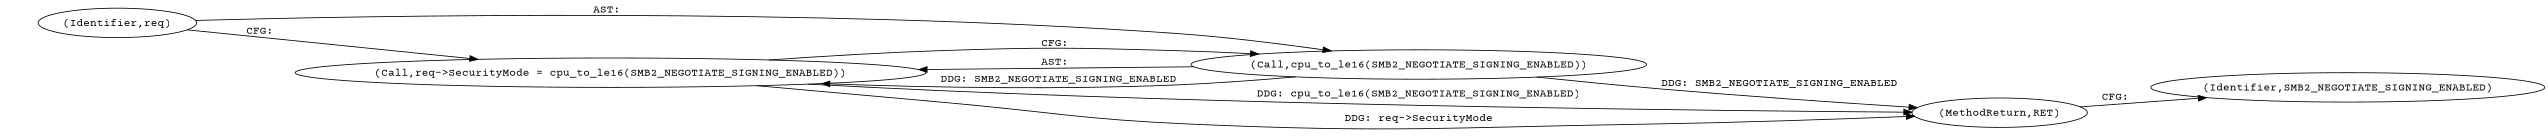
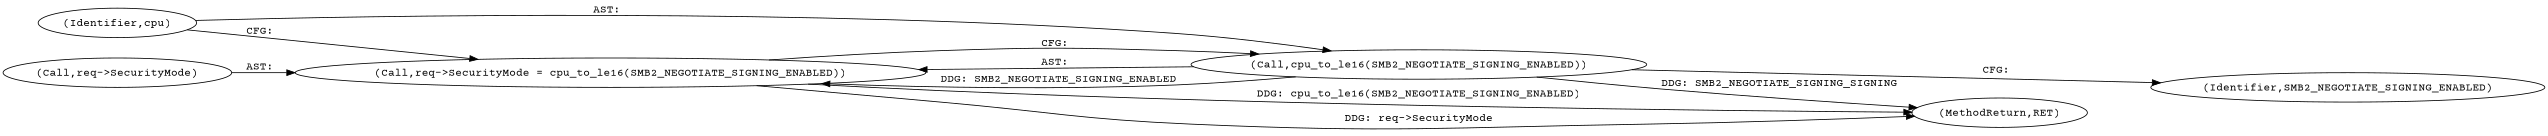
(117, 23) -> (117, 23)
none -> (117, 73)
(1779, 83) -> (1779, 83)
(2139, 103) -> (1892, 76)
